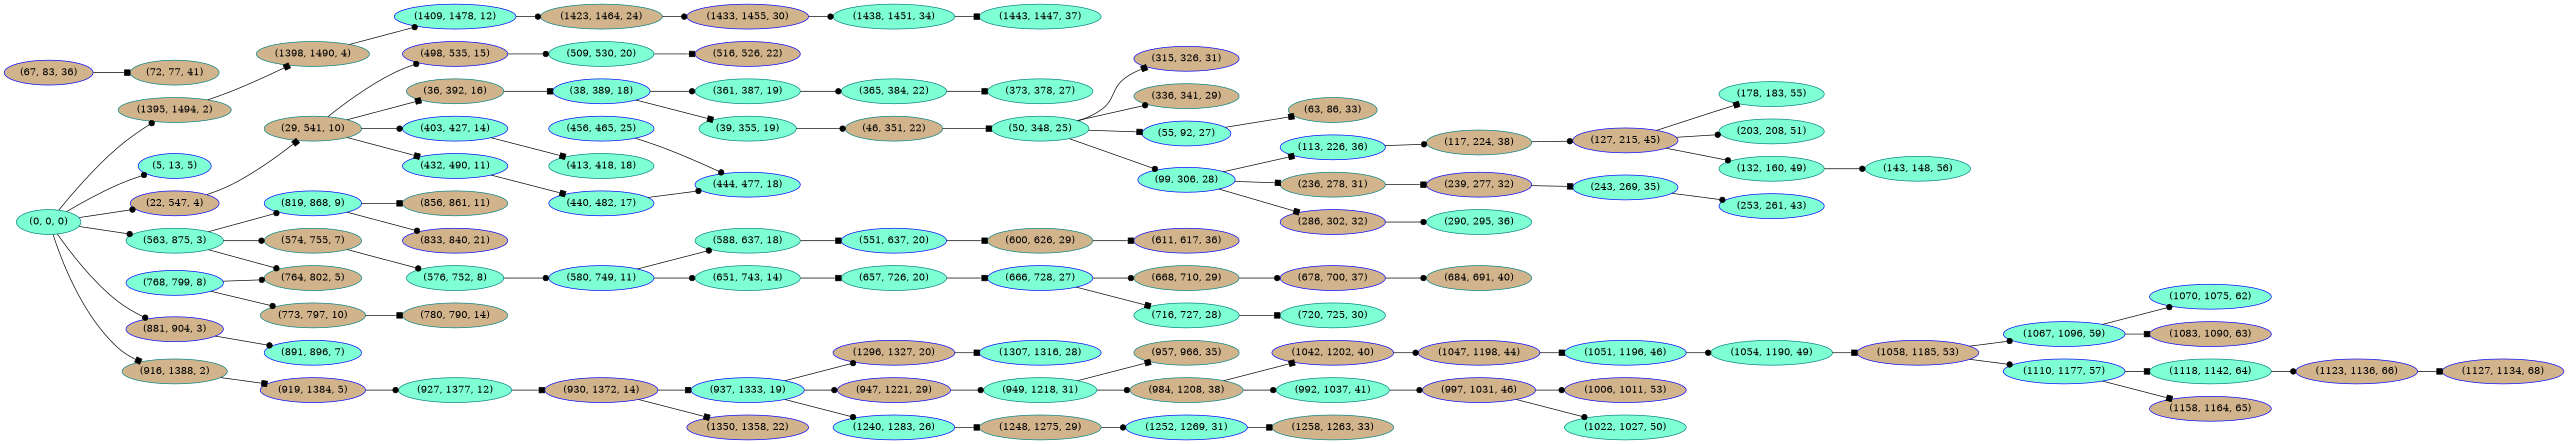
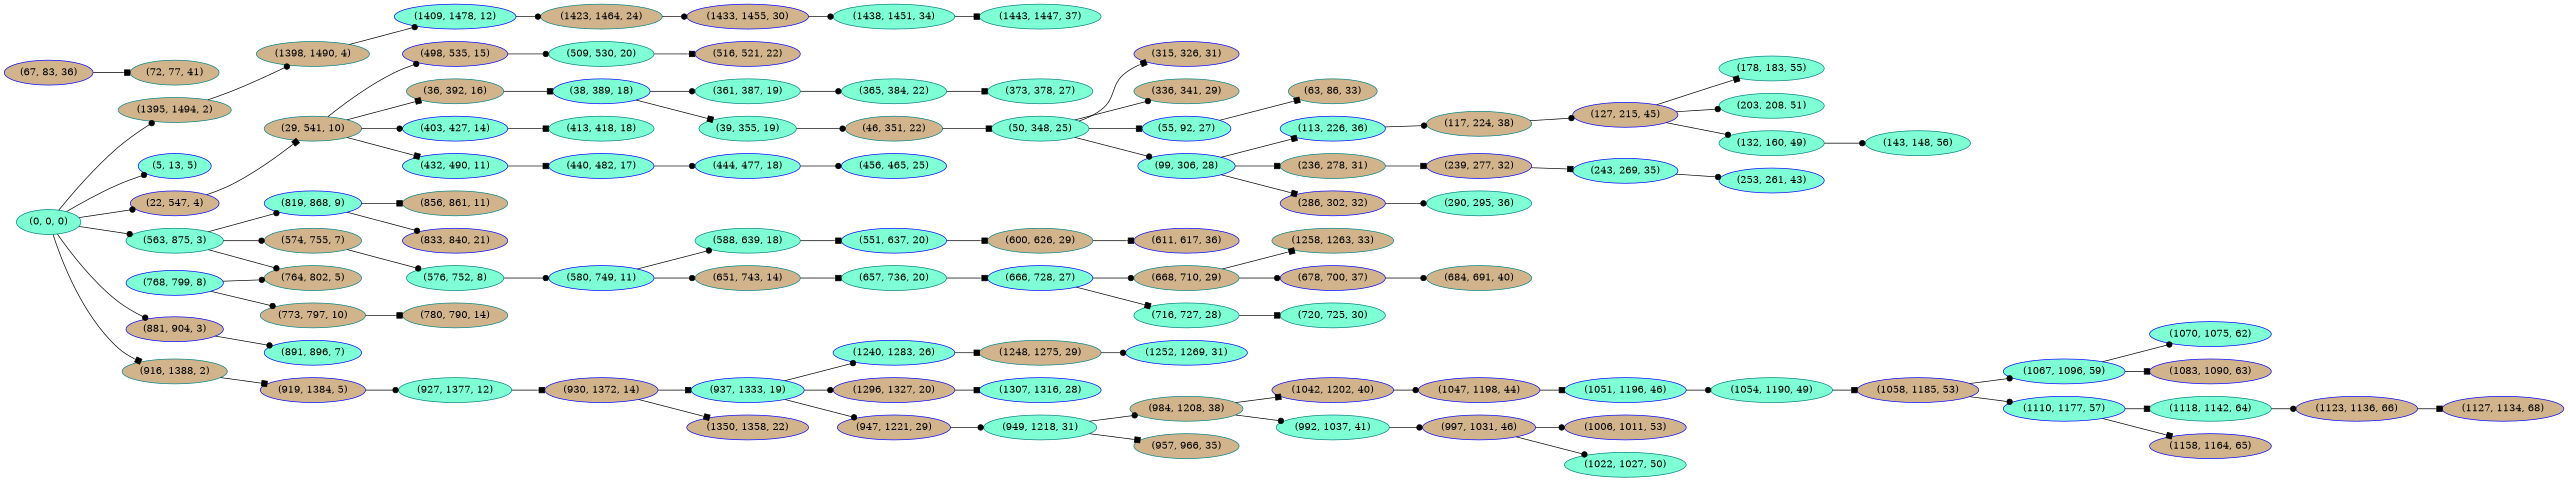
(748, 54) -> (748, 54)
(246, 85) -> (247, 85)
(677, 153) -> (818, 166)
(748, 241) -> (748, 241)
(748, 278) -> (748, 278)
(894, 278) -> (894, 278)
(1256, 427) -> (1255, 261)
